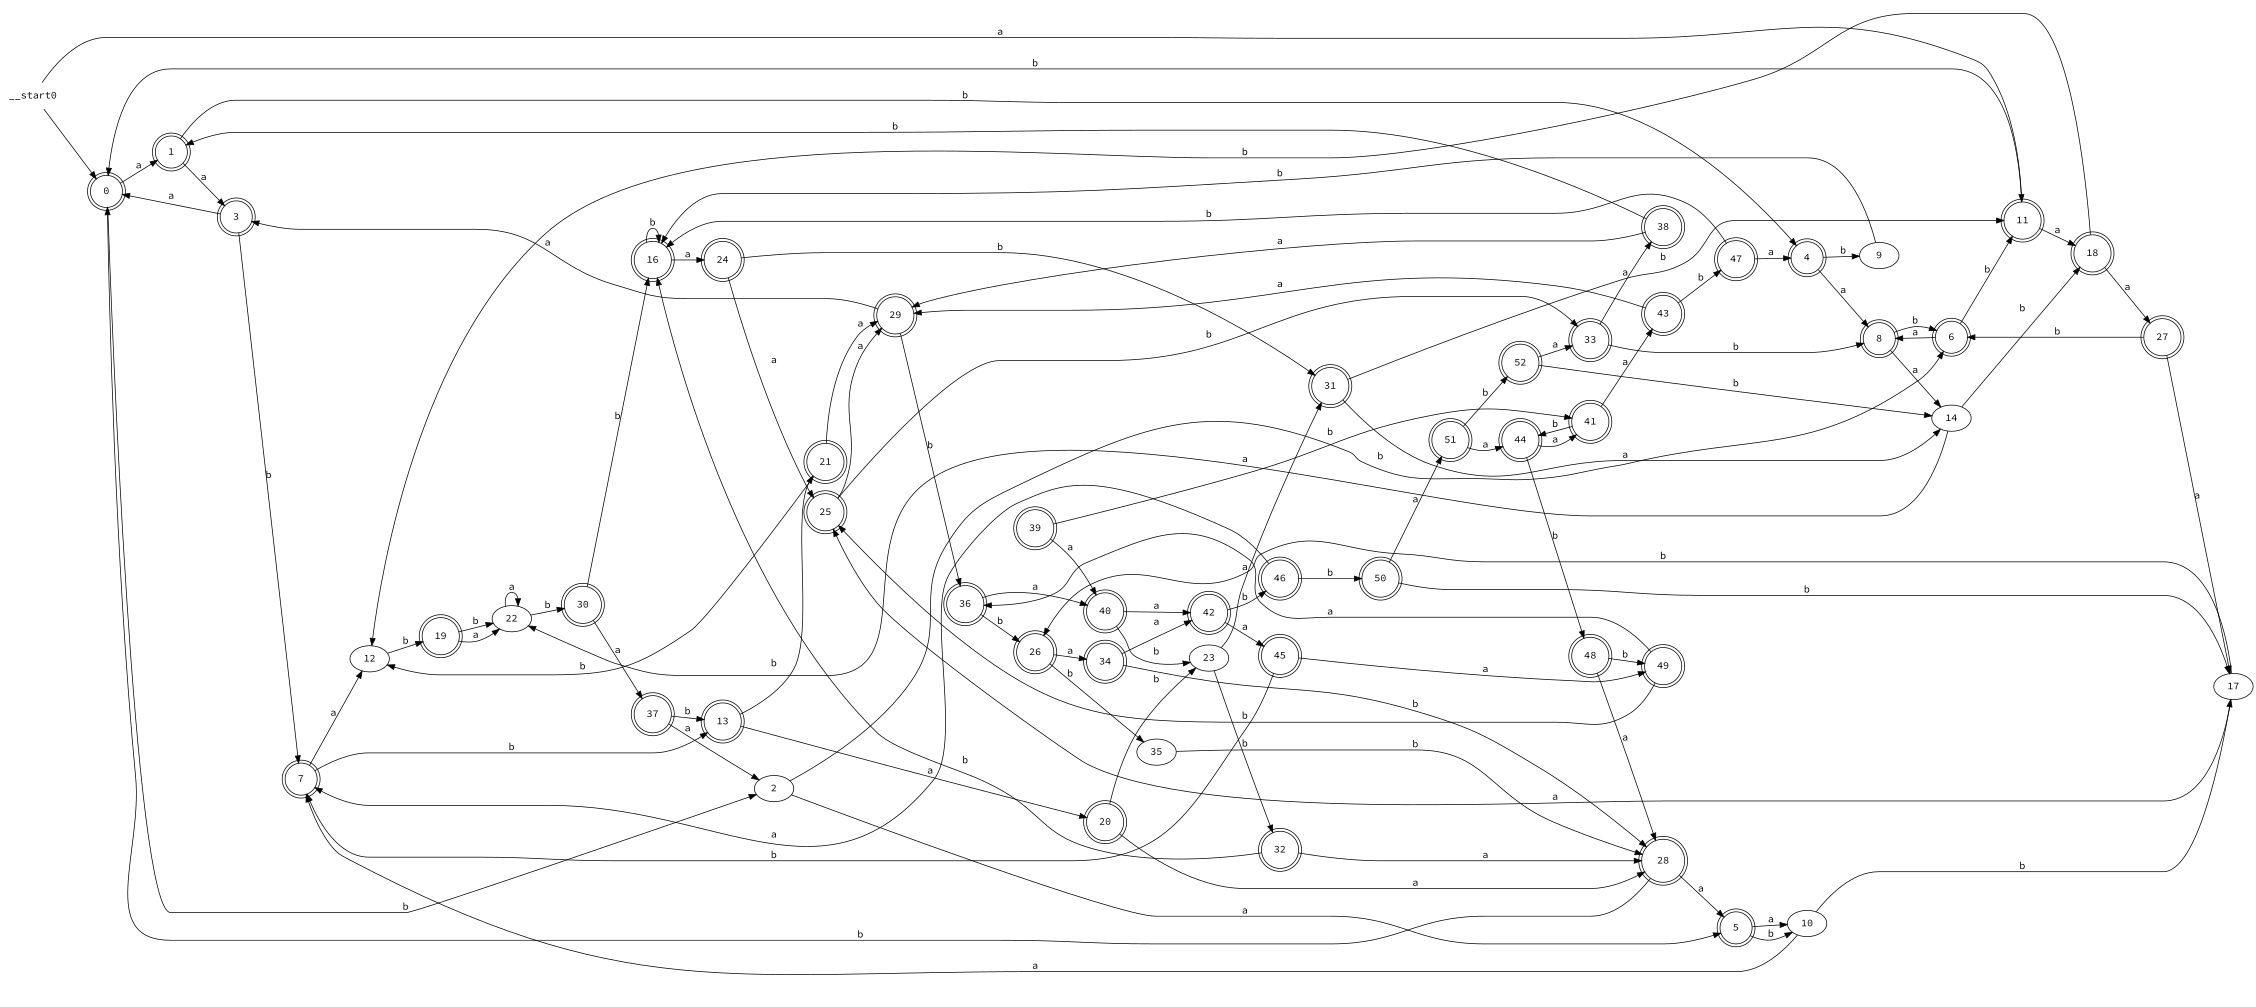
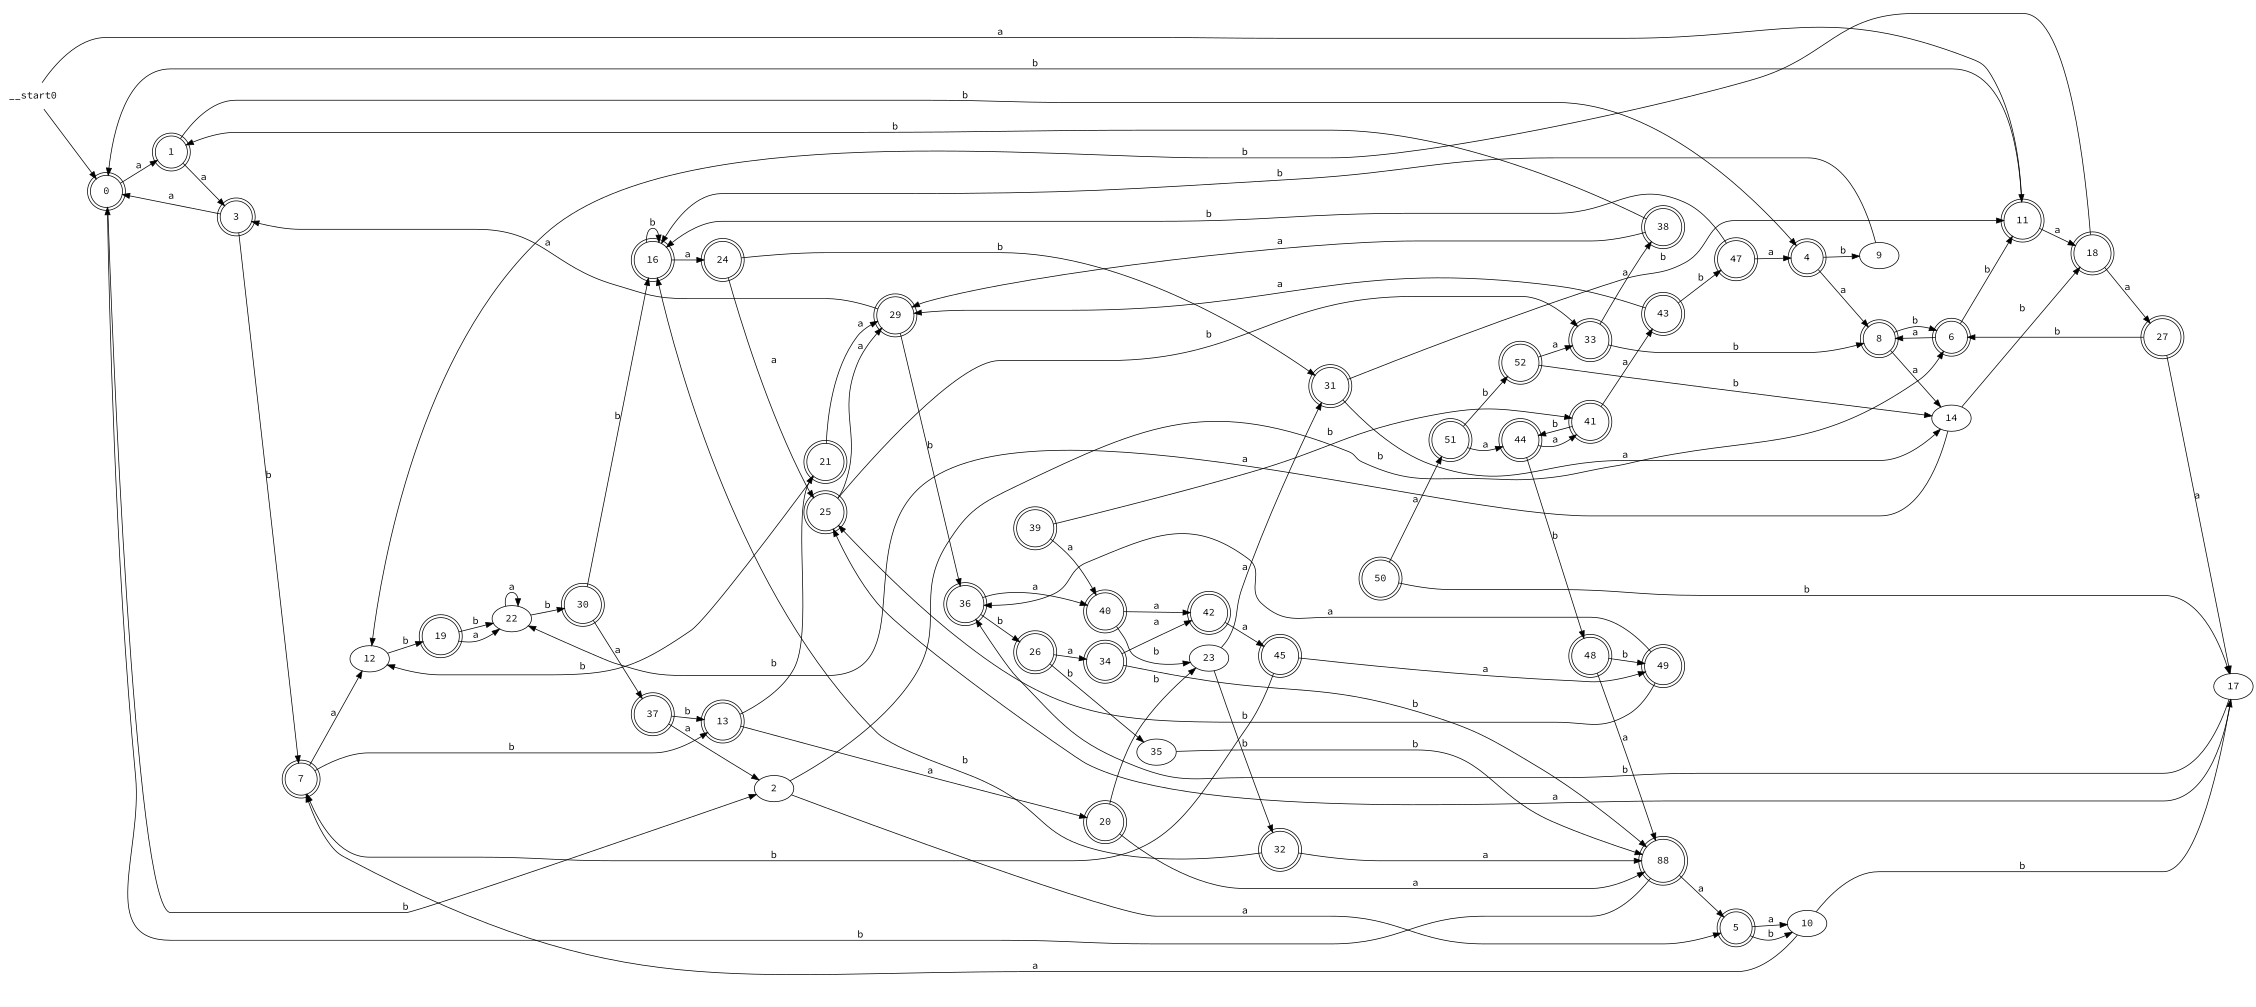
(1658, 562) -> (1594, 777)
(1280, 579) -> none
(1663, 861) -> (1663, 861)
